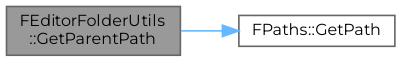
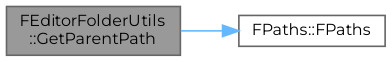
(317, 31) -> (312, 31)
